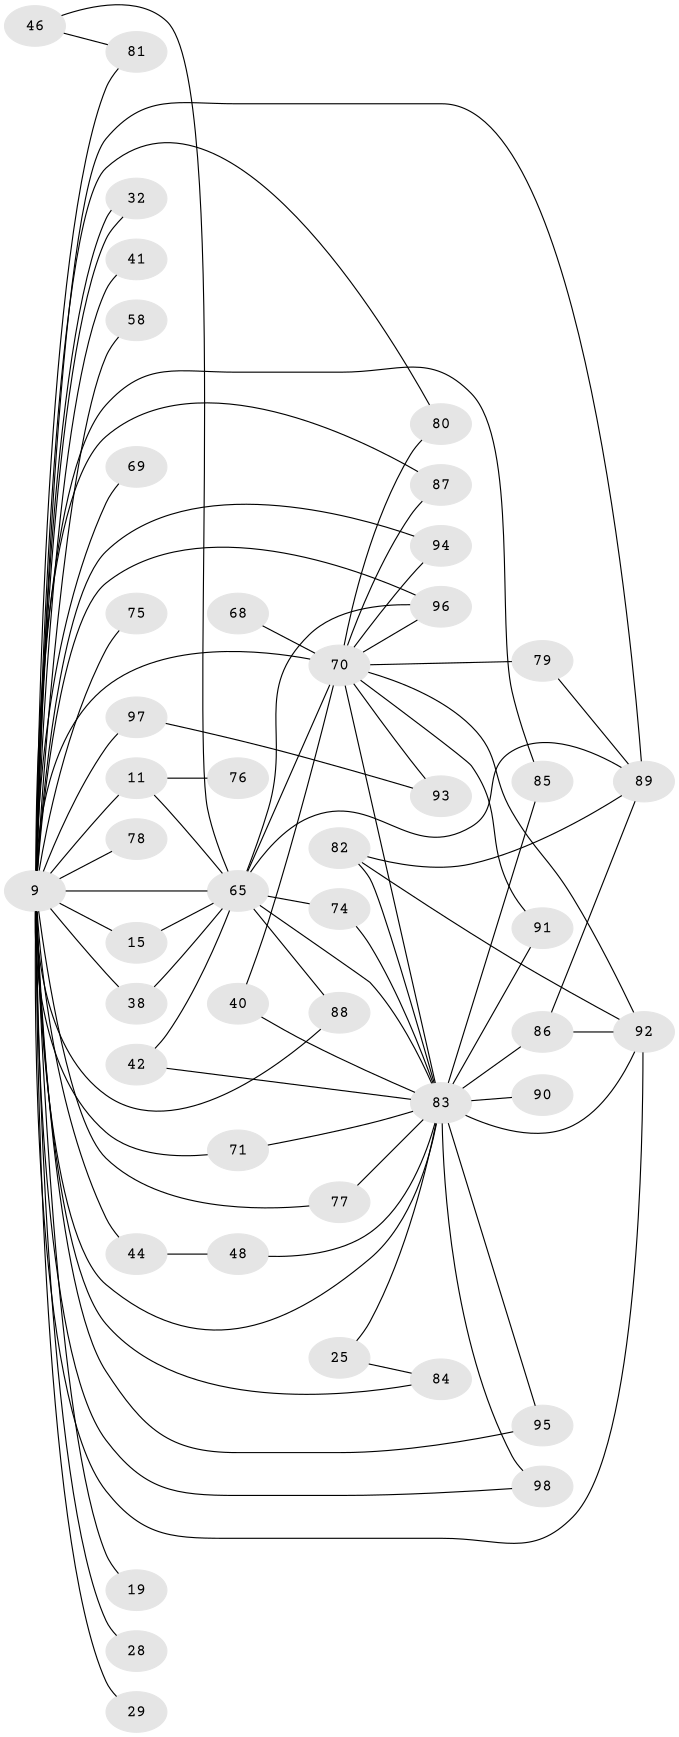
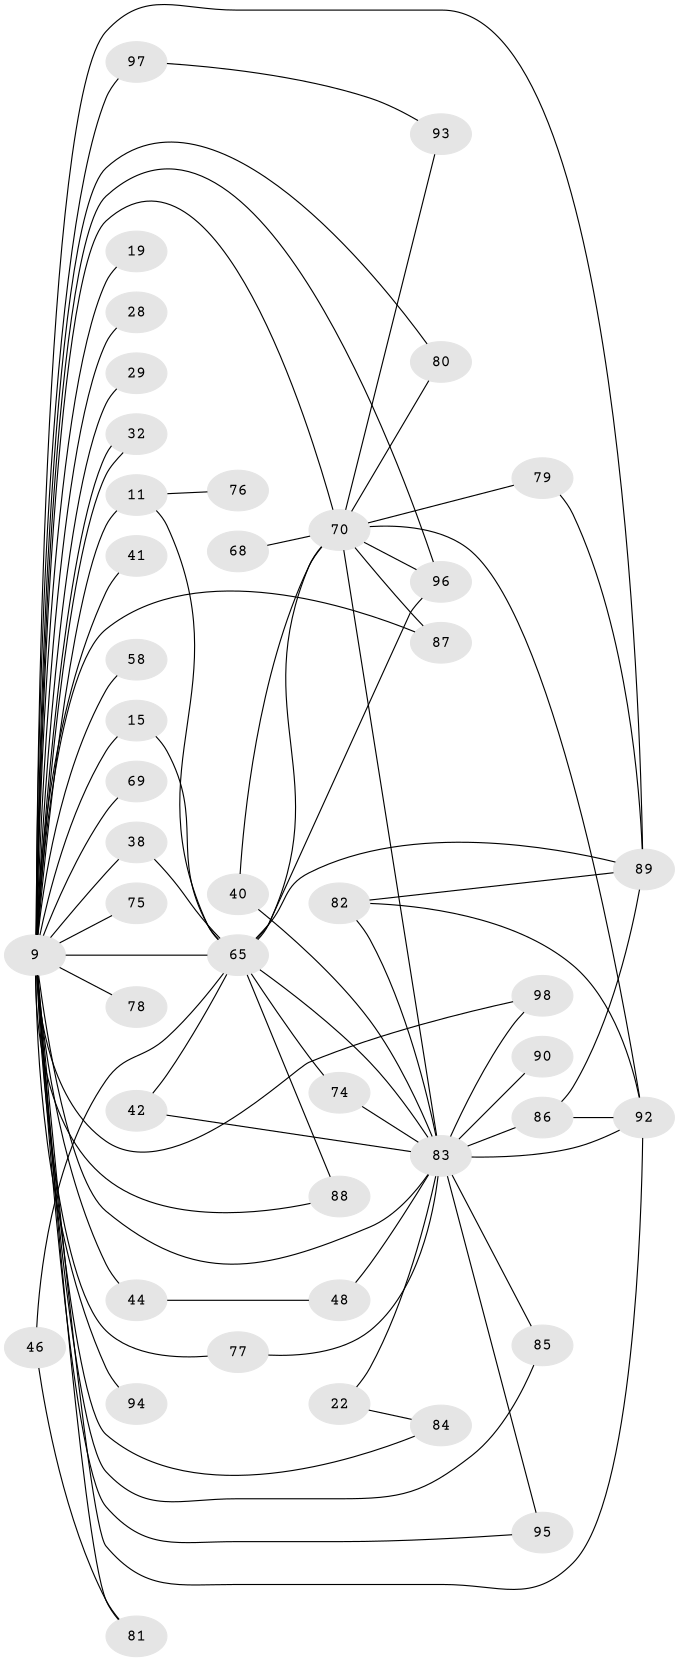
(393, 598) -> none
(542, 928) -> none
(238, 1150) -> none
(339, 1358) -> (339, 1404)
